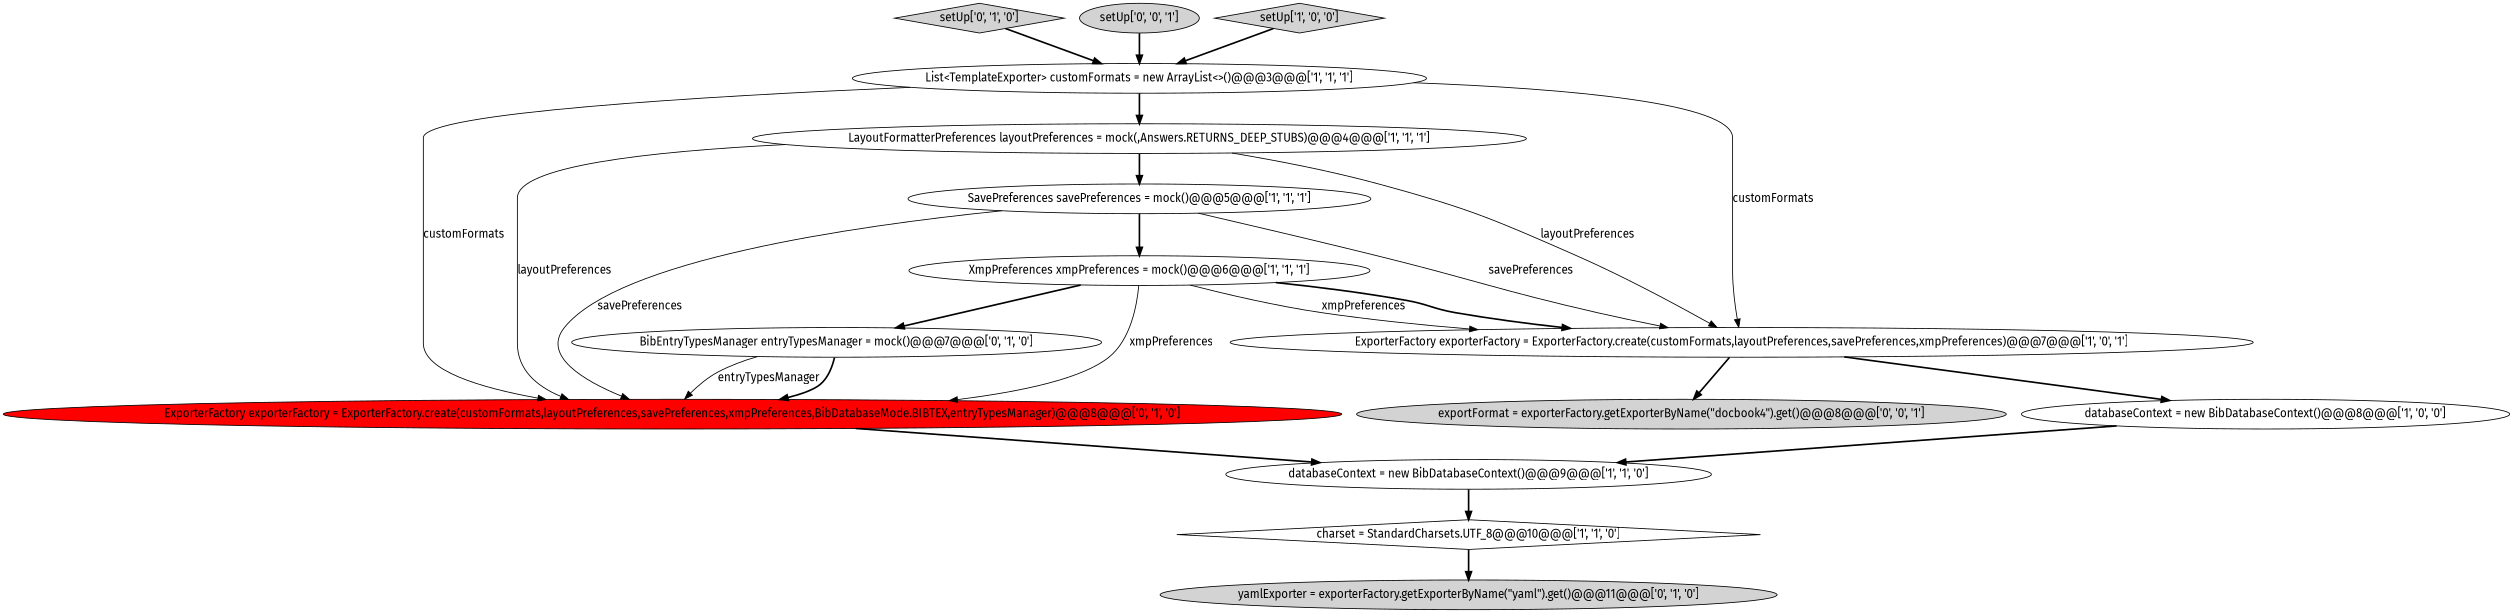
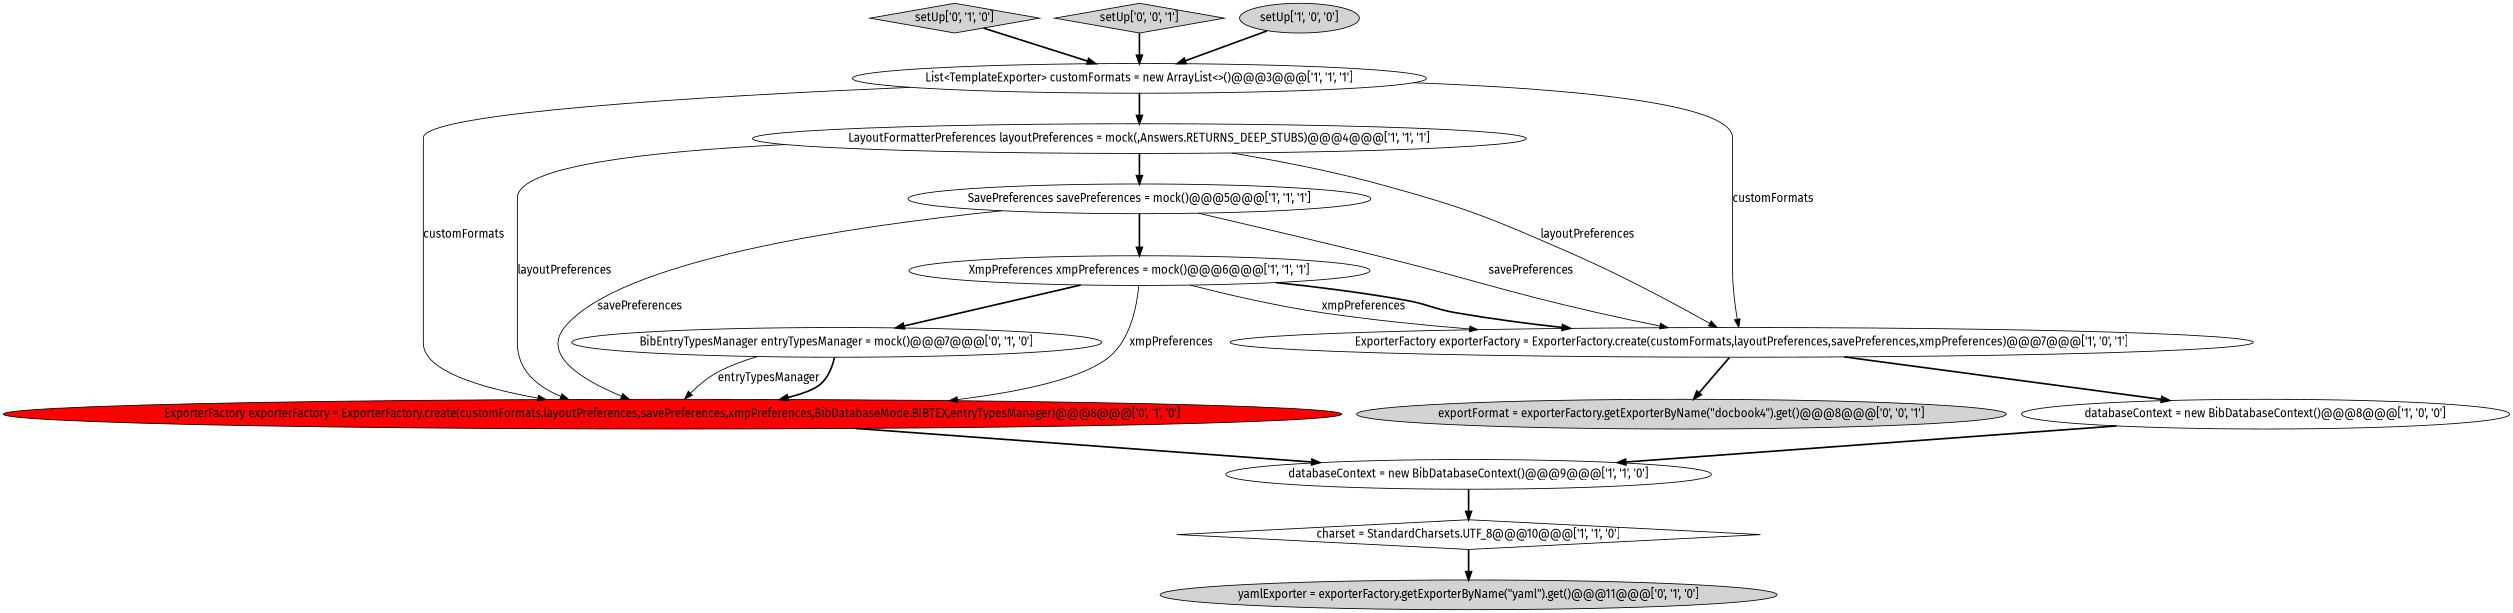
(1139, 18) -> (1139, 18)
(1299, 18) -> (1299, 18)
